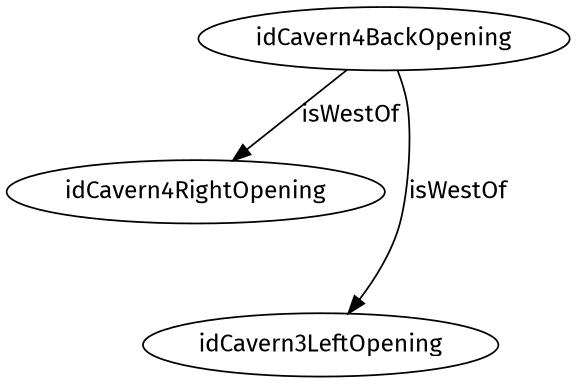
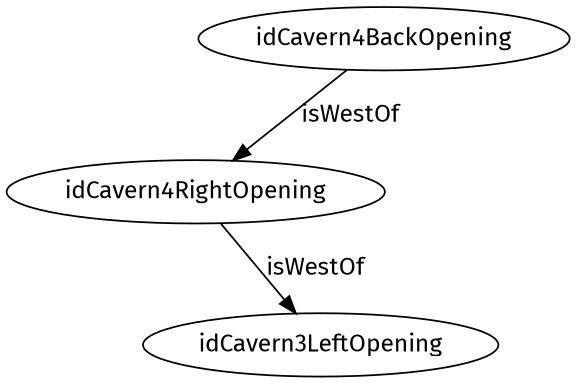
(406, 190) -> (253, 262)
